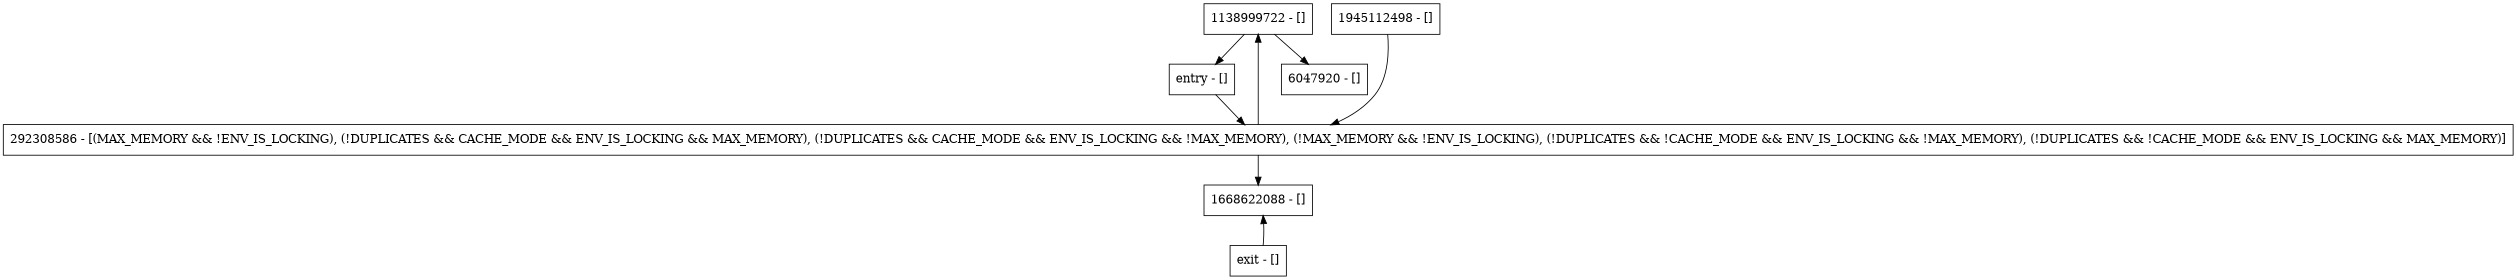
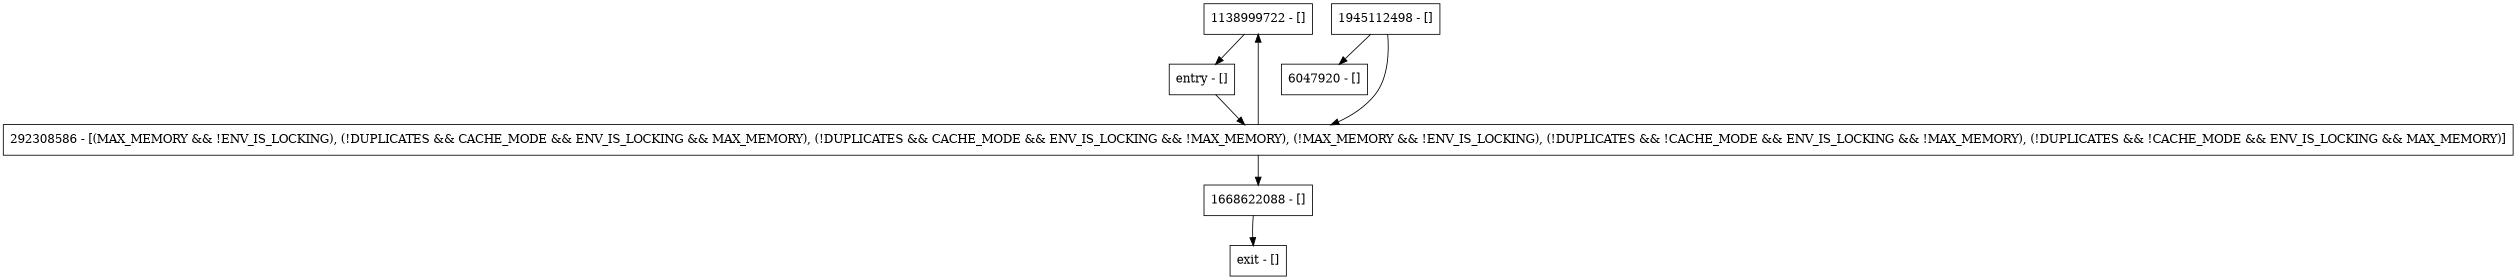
(1288, 46) -> (1358, 46)
(1264, 235) -> (1253, 226)
